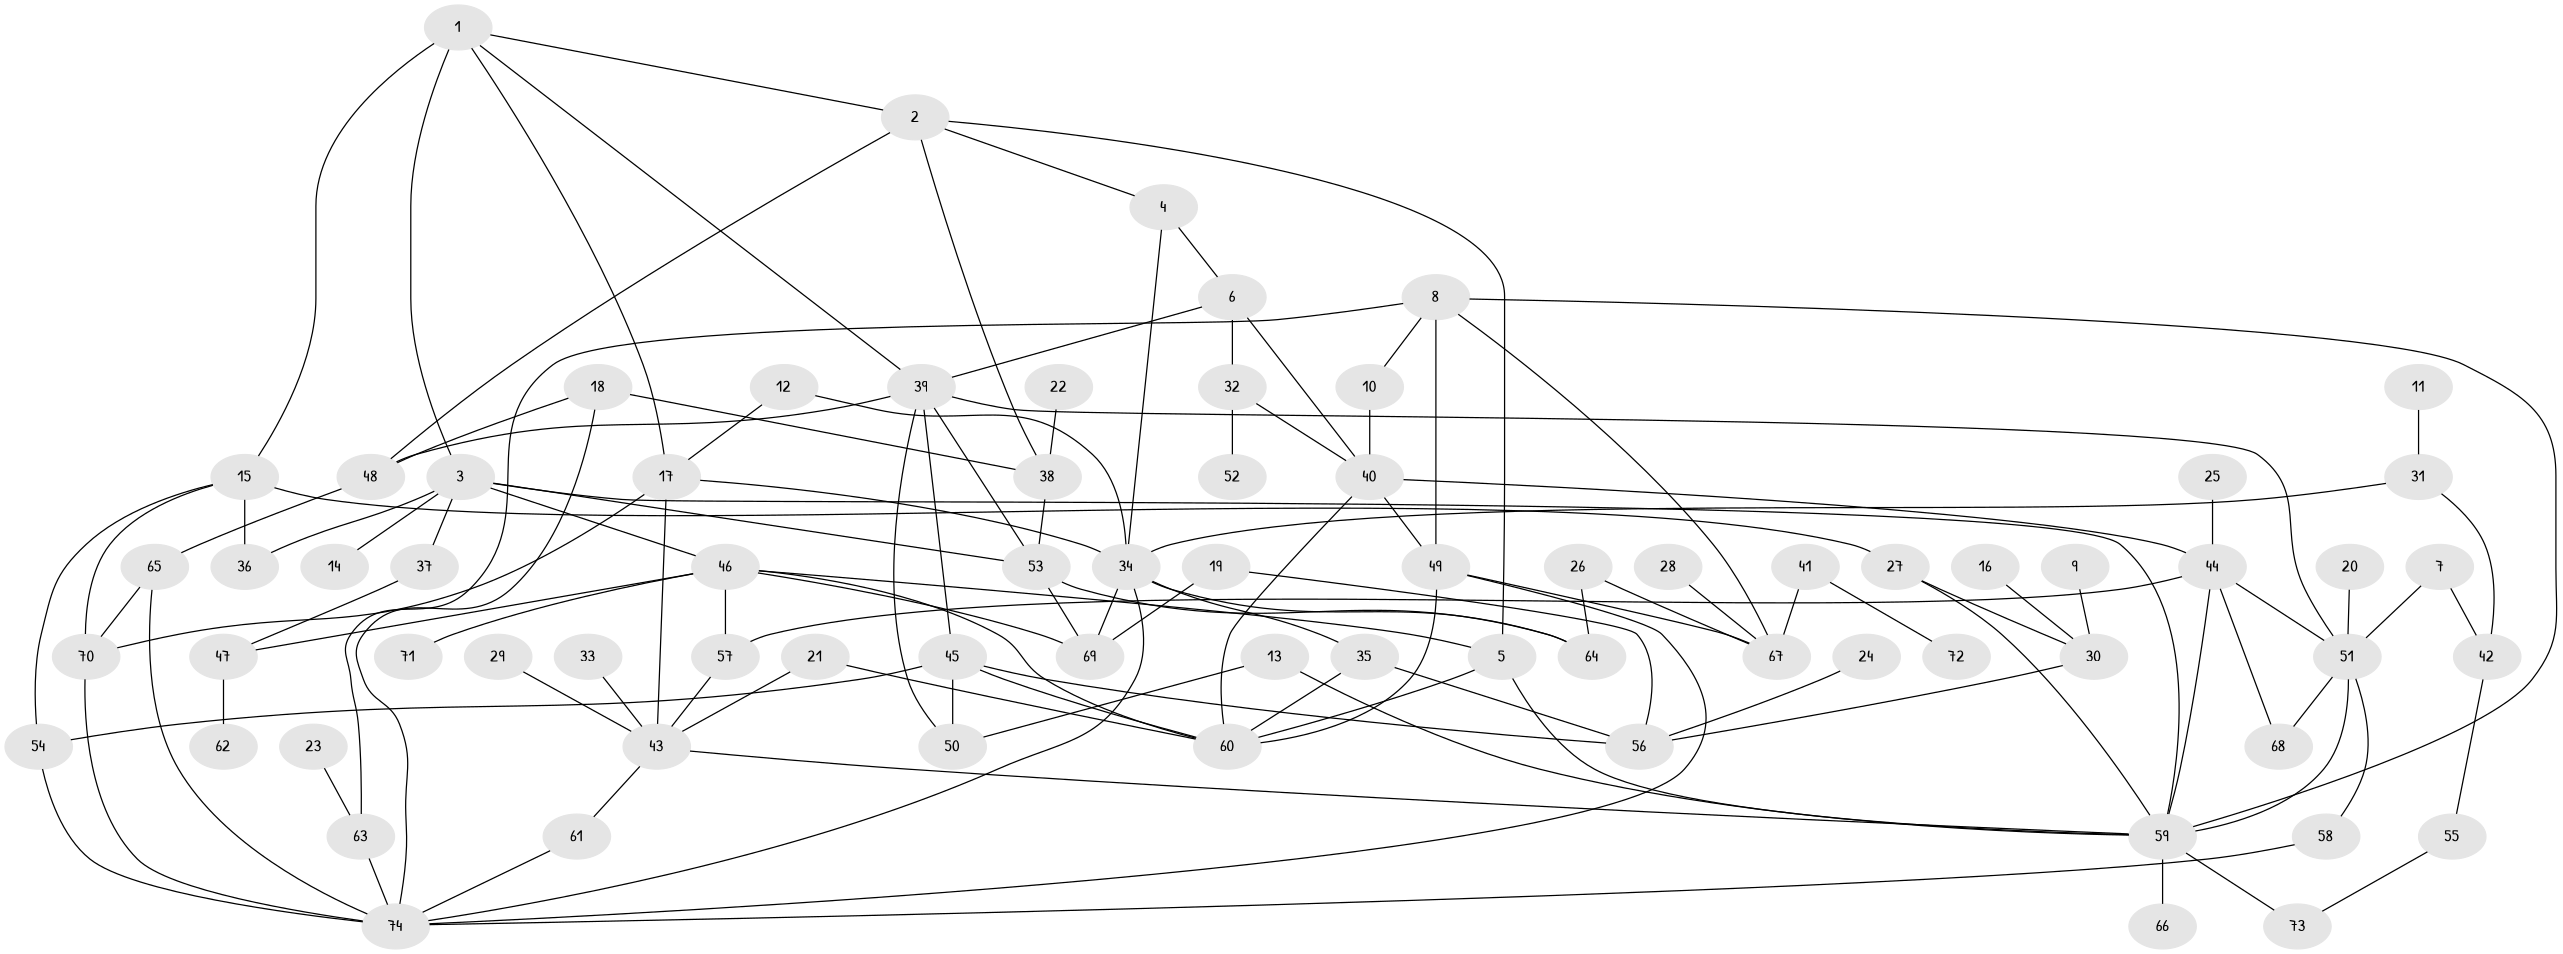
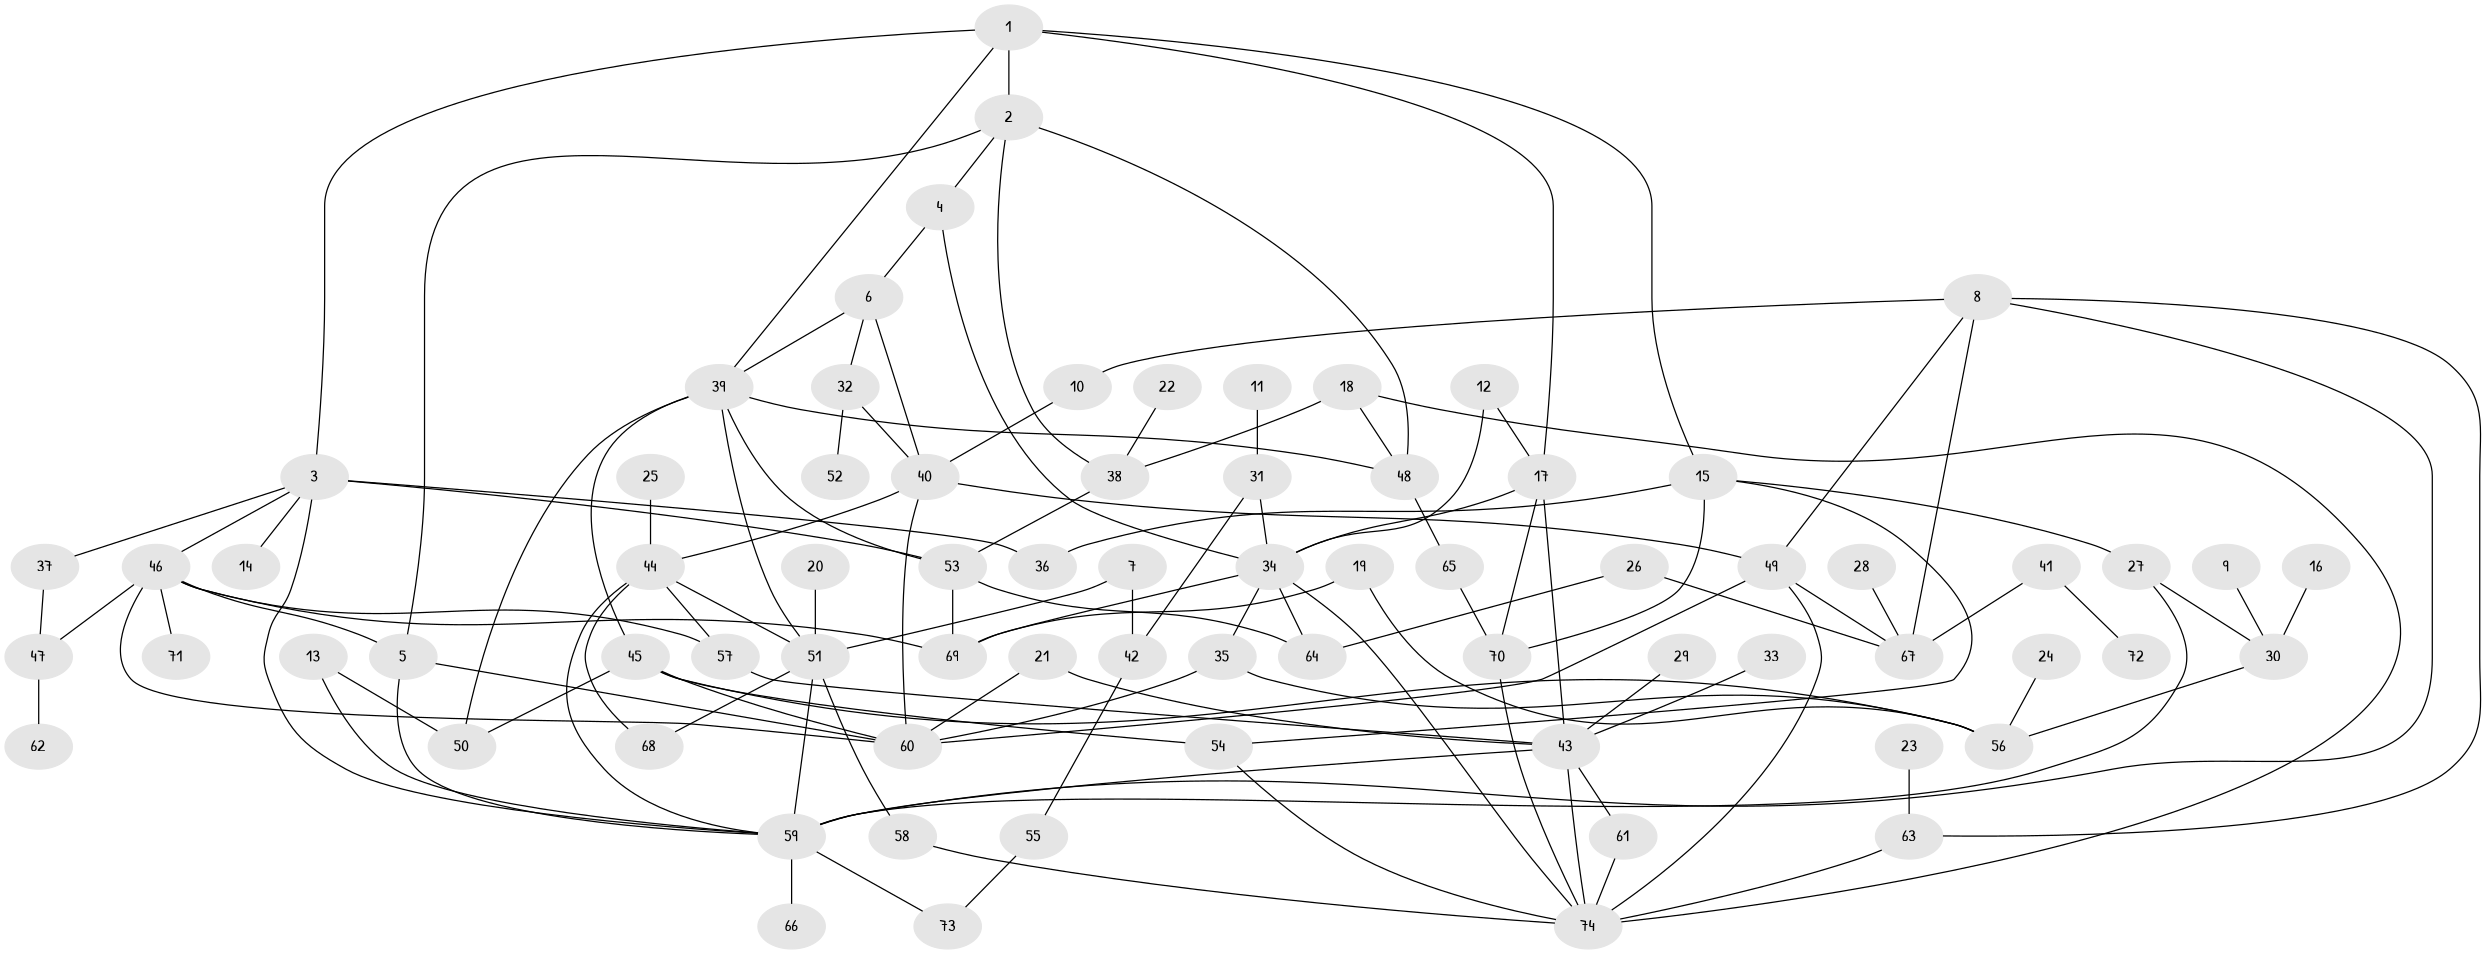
(195, 793) -> (1575, 837)
